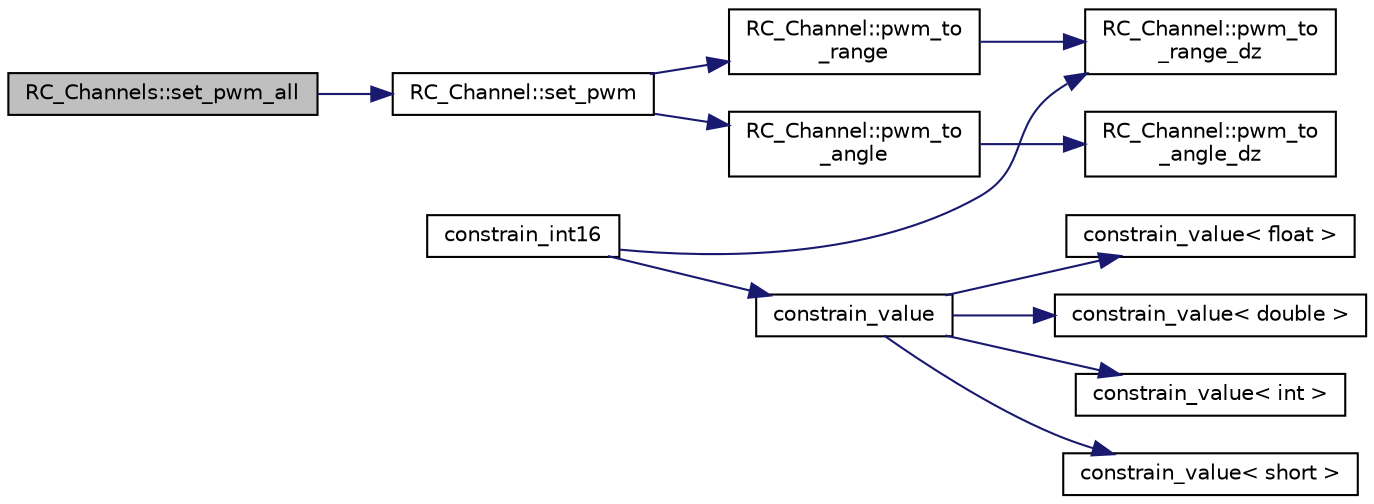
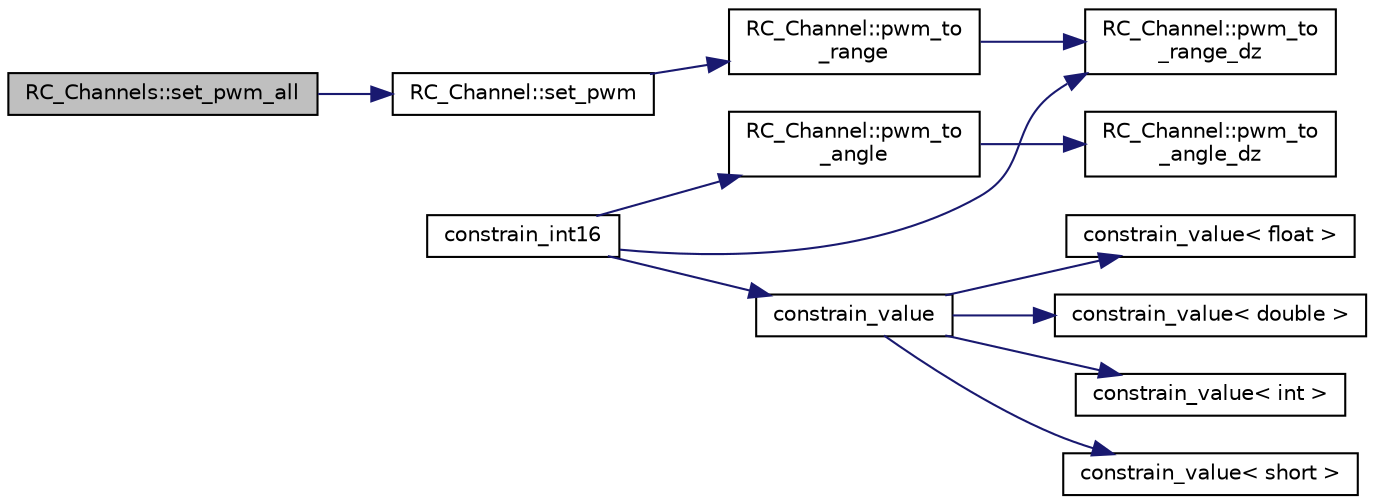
(681, 118) -> (658, 199)
